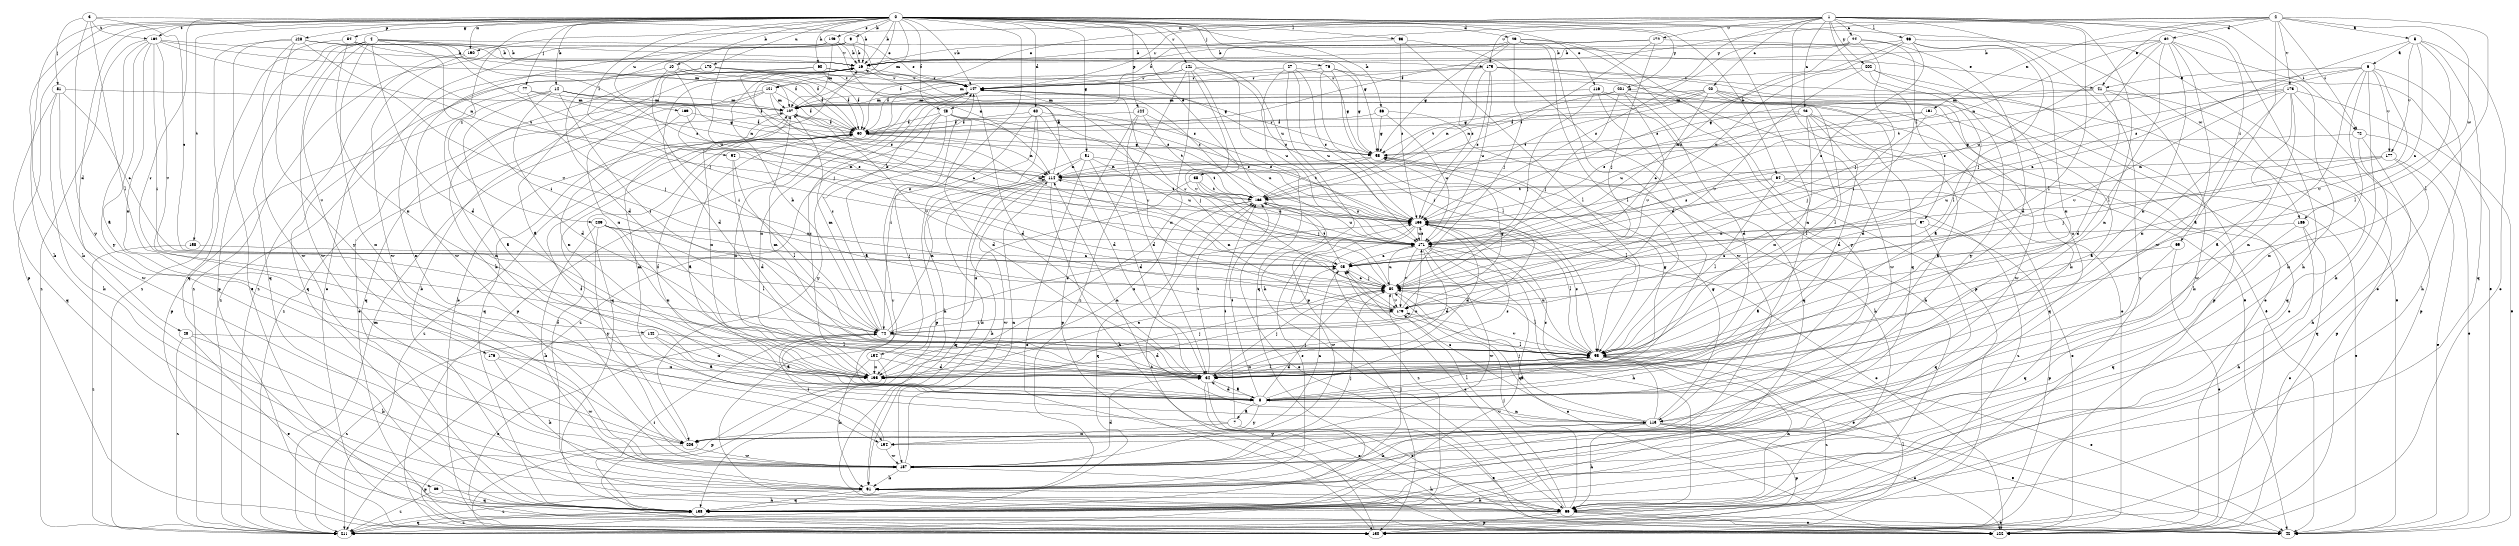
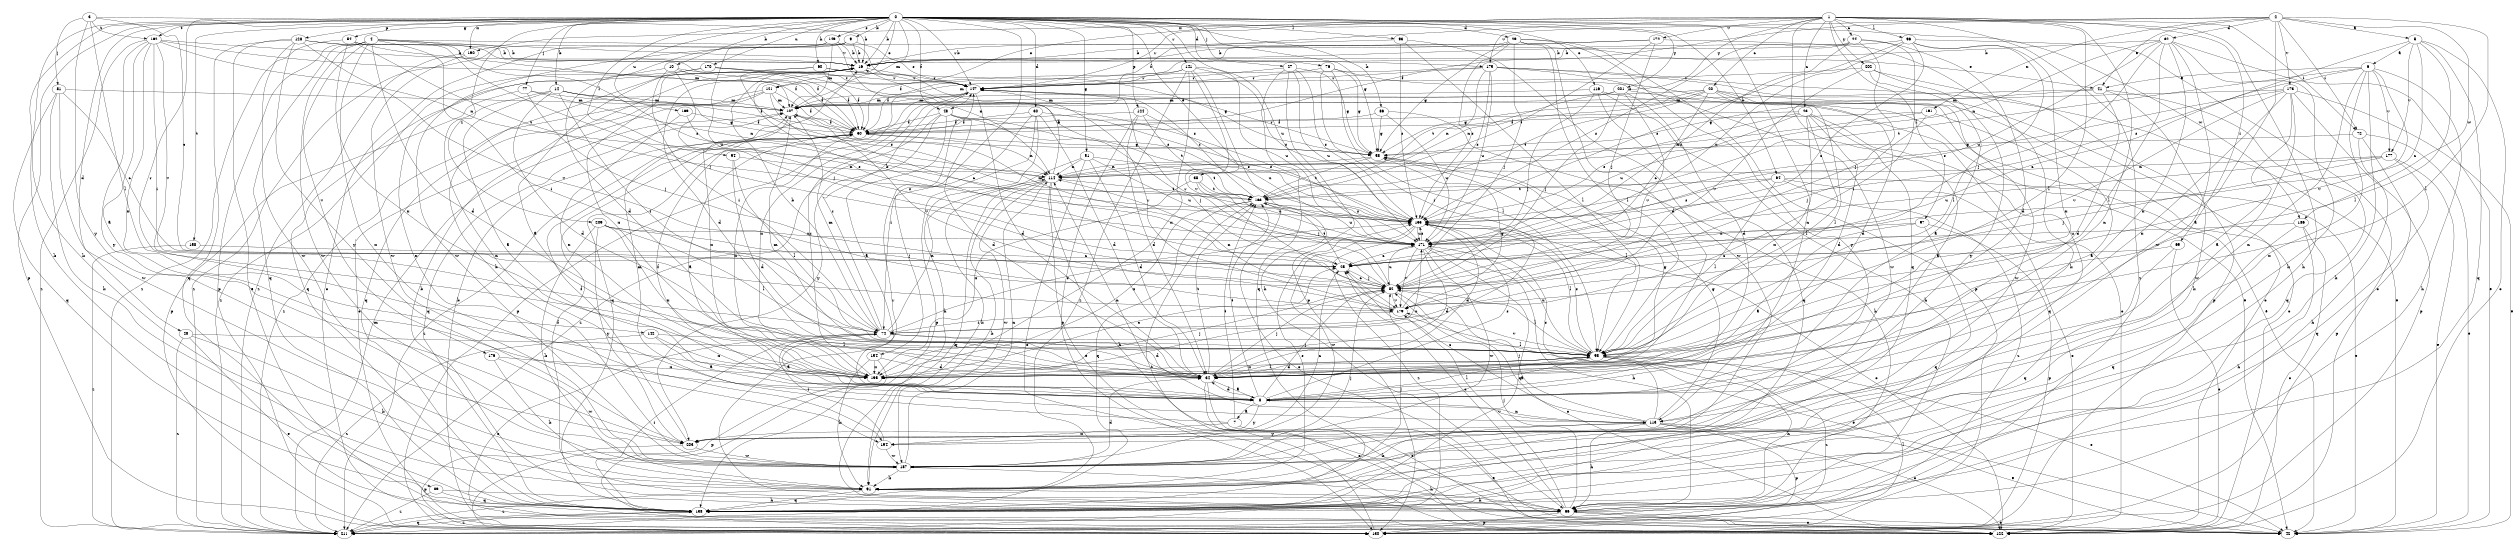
none -> (1196, 39)
(492, 288) -> (432, 283)
none -> (1499, 516)
